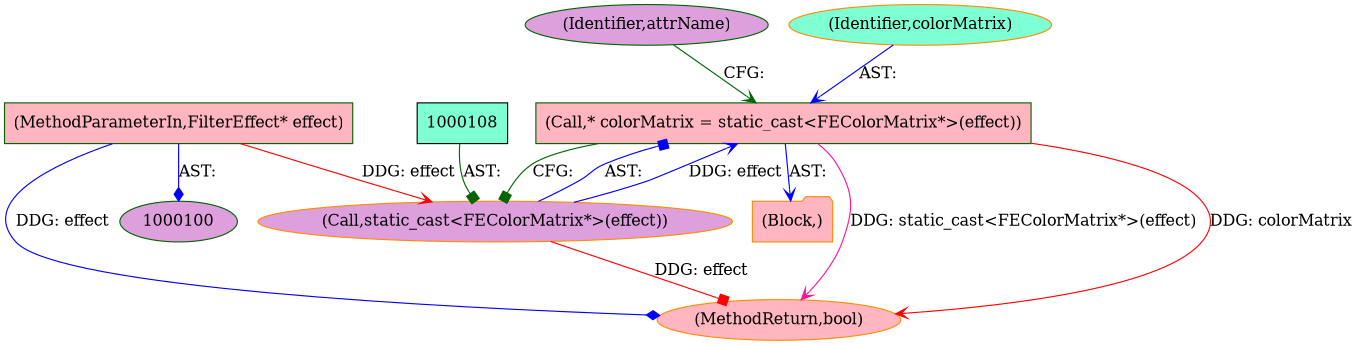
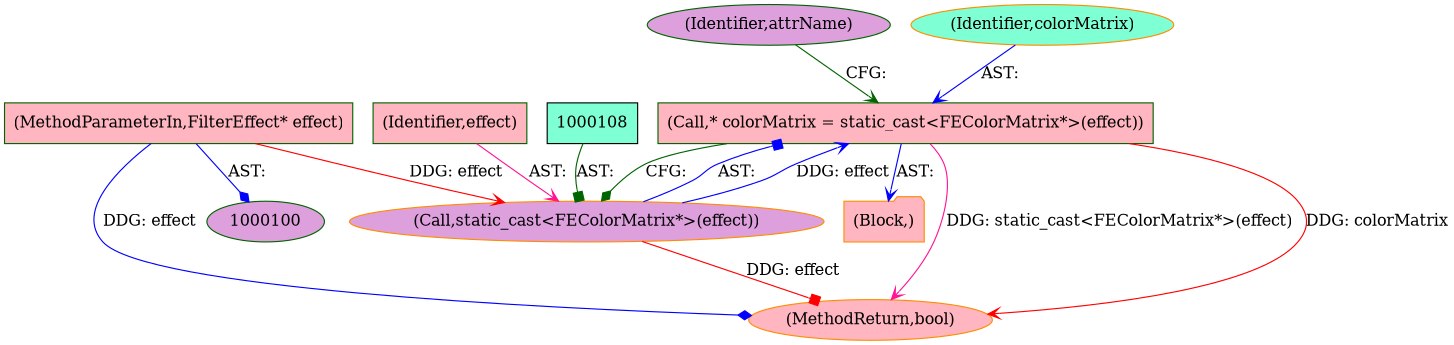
none -> (450, 123)
(547, 157) -> (664, 157)
